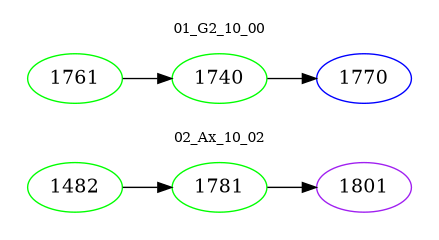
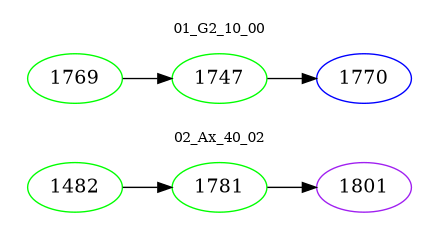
(75, 79) -> (75, 79)
(220, 79) -> (220, 79)
(220, 138) -> (220, 138)
